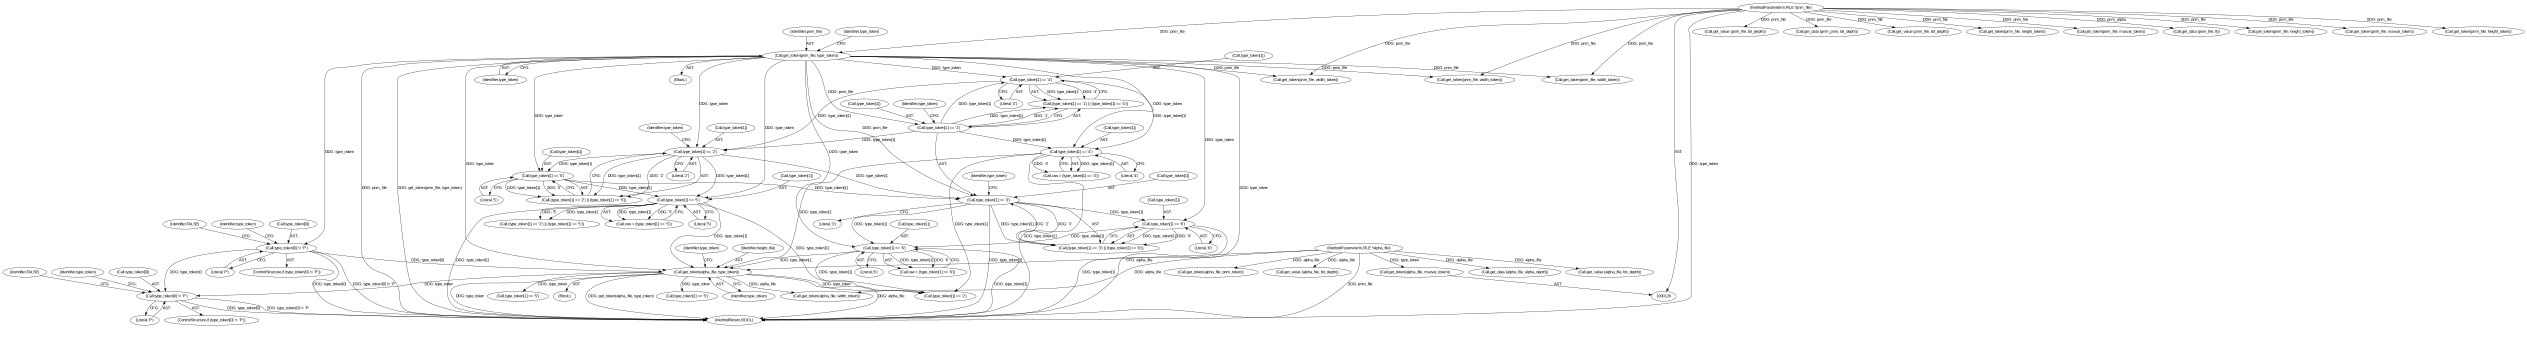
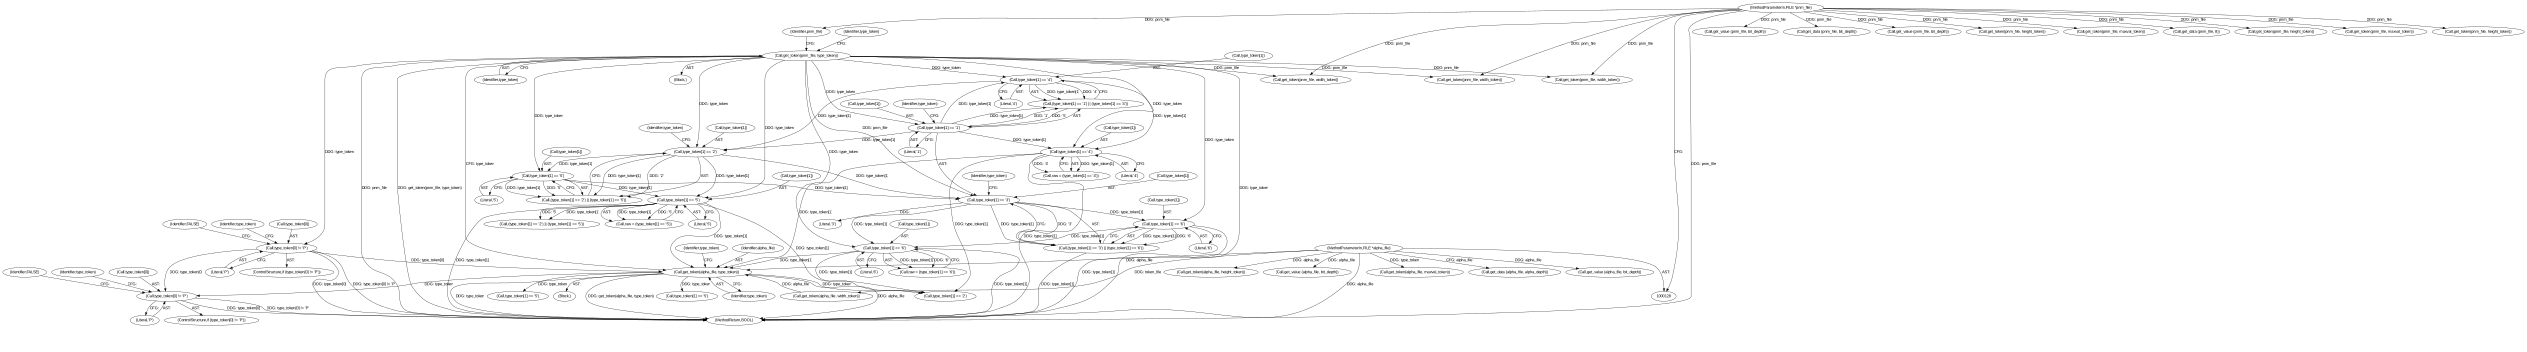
(1290, 19) -> (1282, 15)
(2111, 20) -> (2111, 20)
(1827, 32) -> (1827, 32)
(811, 44) -> (811, 44)
(841, 92) -> (841, 92)
(1059, 116) -> (1059, 116)
none -> (913, 152)
(1679, 152) -> (1679, 152)
(480, 164) -> (480, 164)
(1704, 164) -> (1704, 164)
(681, 176) -> none
(905, 212) -> (905, 212)
(1042, 224) -> (1042, 224)
(758, 248) -> (758, 248)
(1139, 260) -> (1139, 260)
(1459, 260) -> (1459, 260)
(1148, 272) -> (1148, 272)
(1211, 272) -> (1211, 272)
(1360, 284) -> (1360, 284)
(1549, 285) -> (1542, 252)
(758, 288) -> (775, 282)
(921, 313) -> (942, 318)
